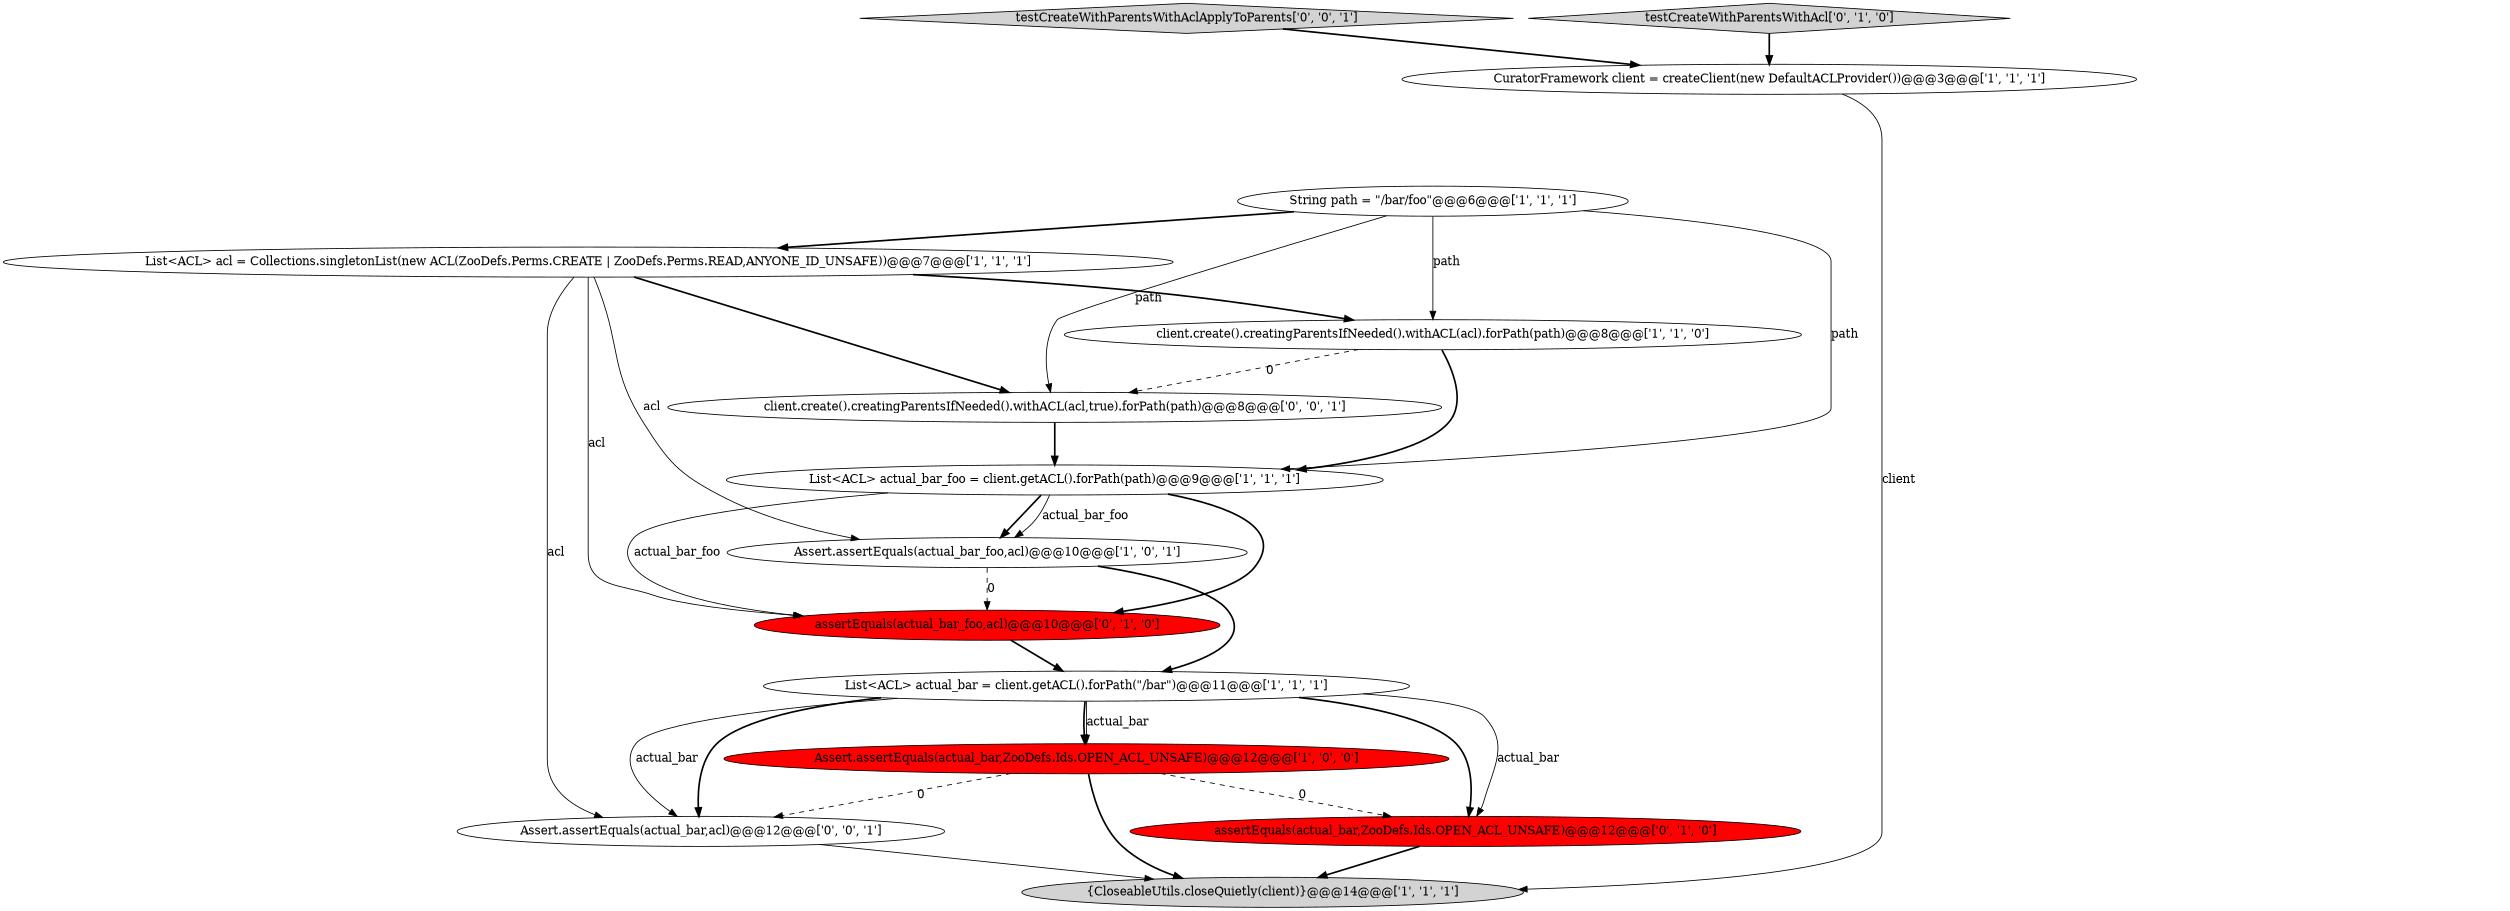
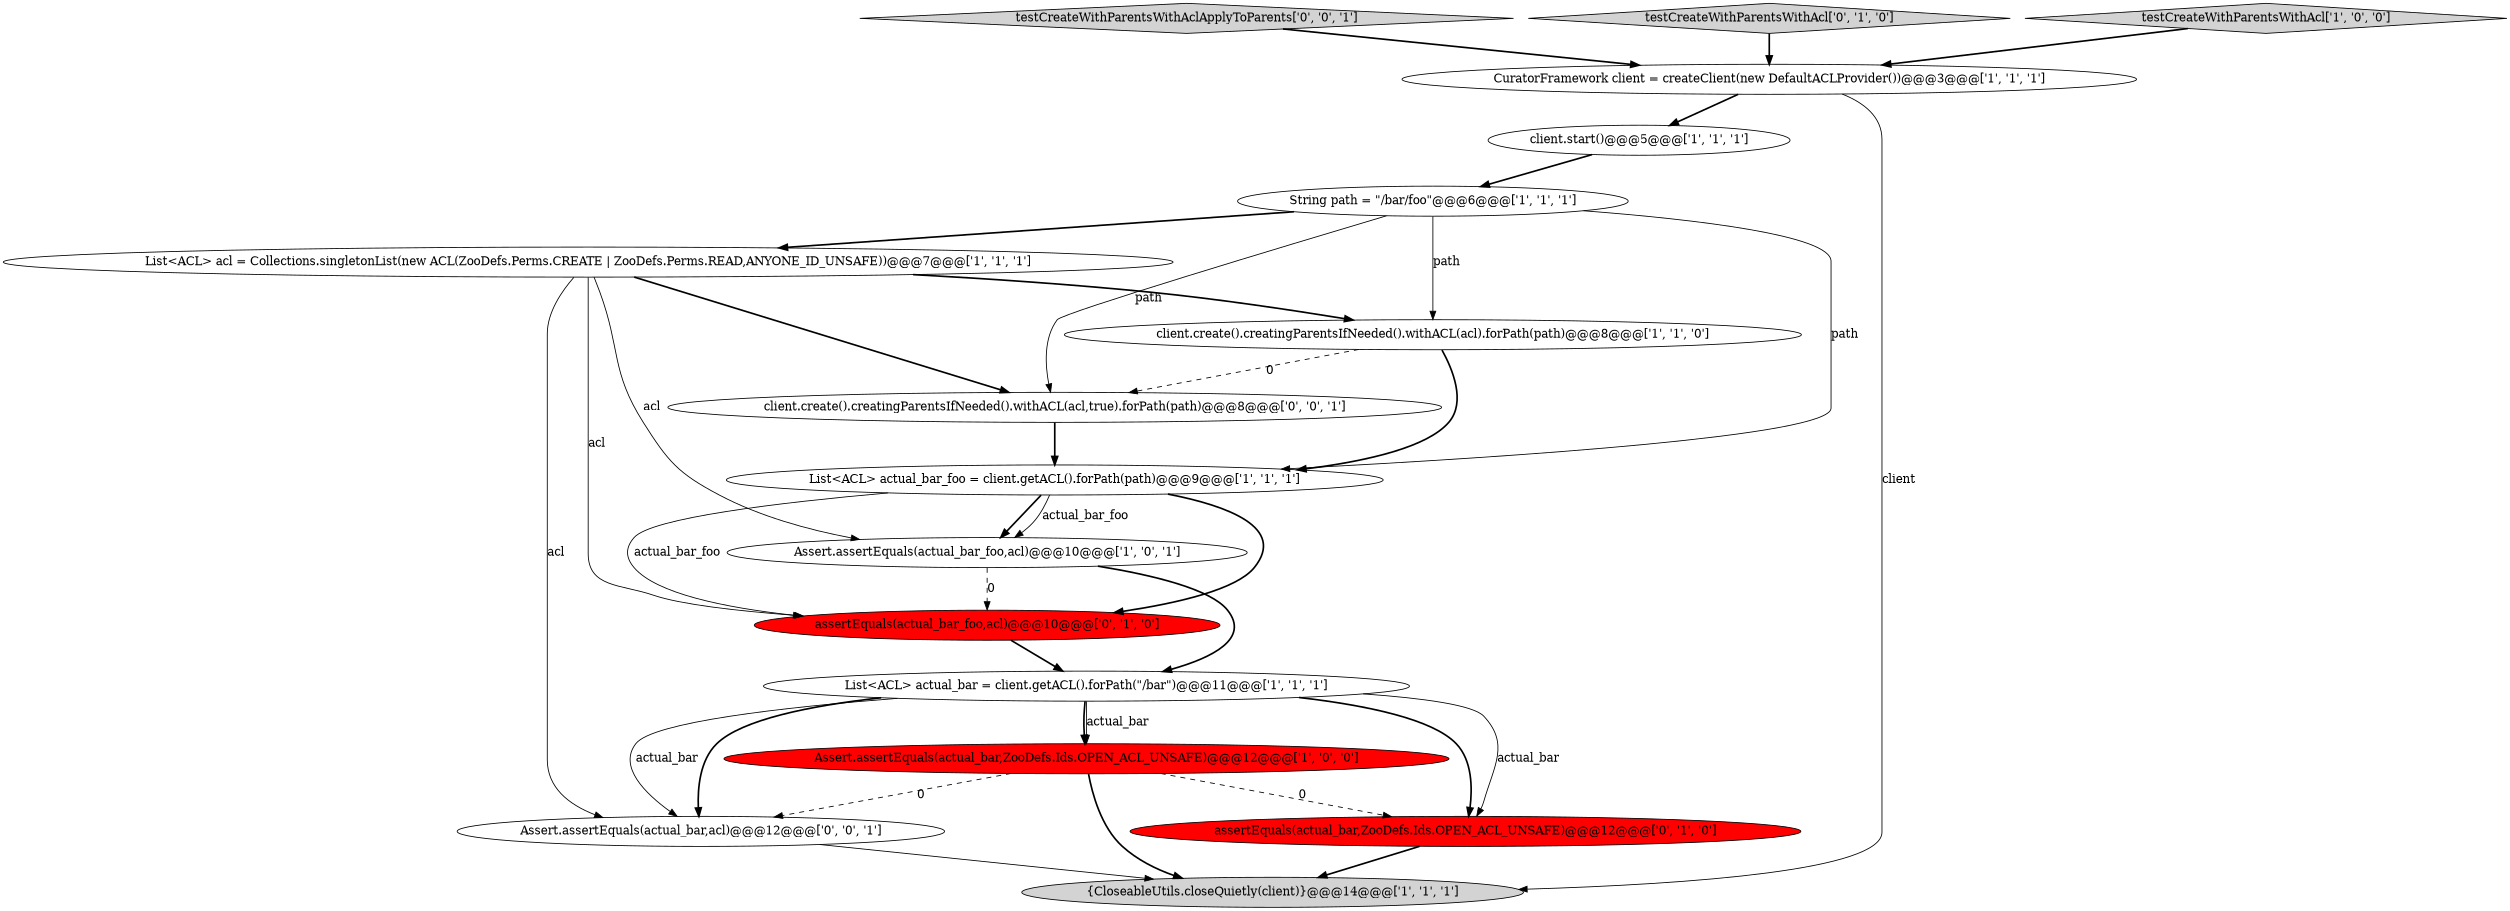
none -> (2266, 18)
none -> (1639, 140)
